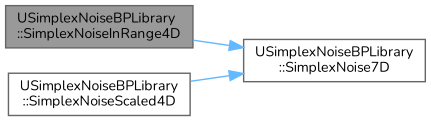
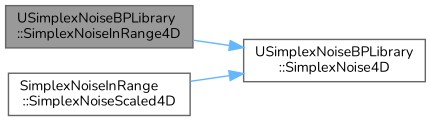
(334, 61) -> (334, 61)
(99, 94) -> (99, 94)
